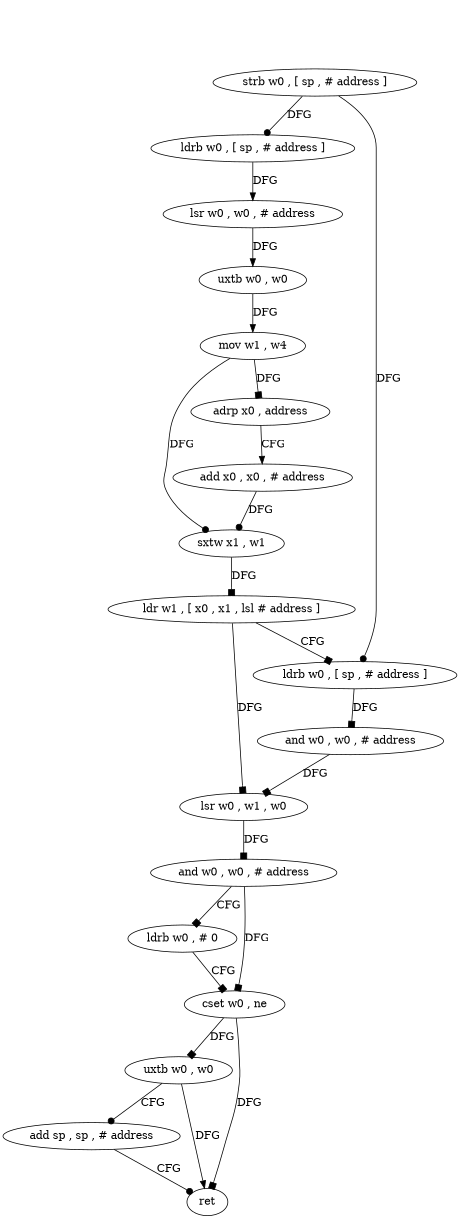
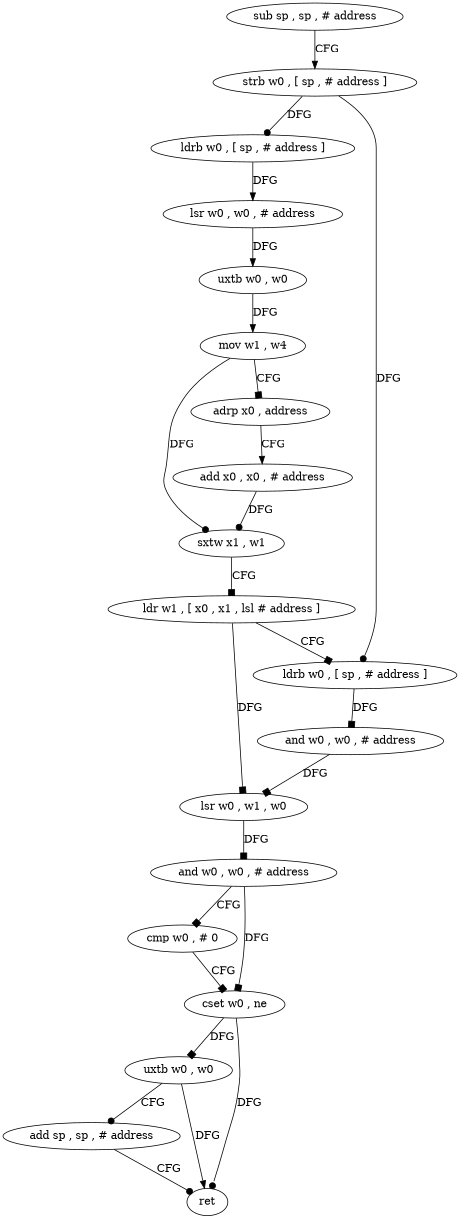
none -> (315, 17)
(269, 379) -> (269, 379)
(244, 576) -> (244, 576)
(182, 939) -> (182, 939)
(237, 1101) -> (237, 1101)
